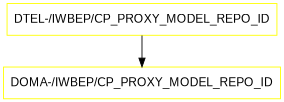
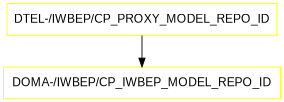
(142, 83) -> (142, 83)
